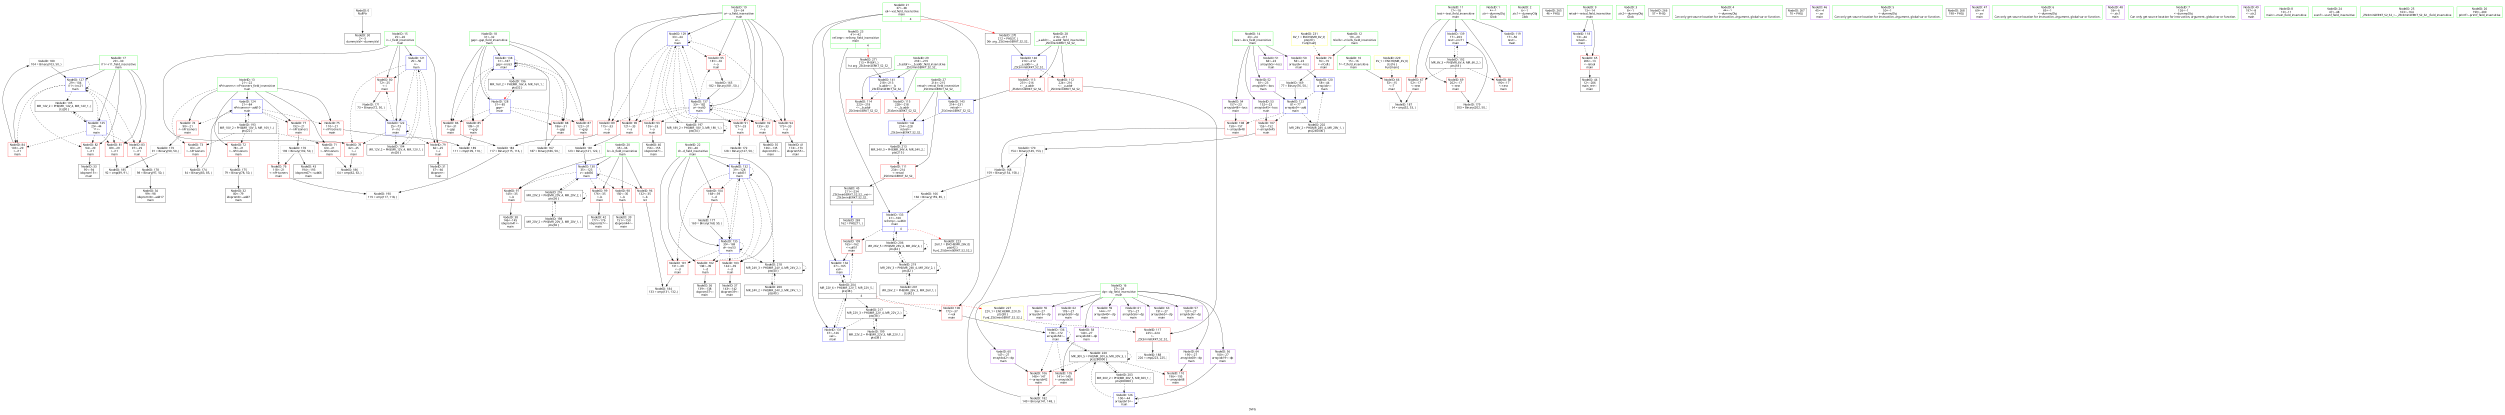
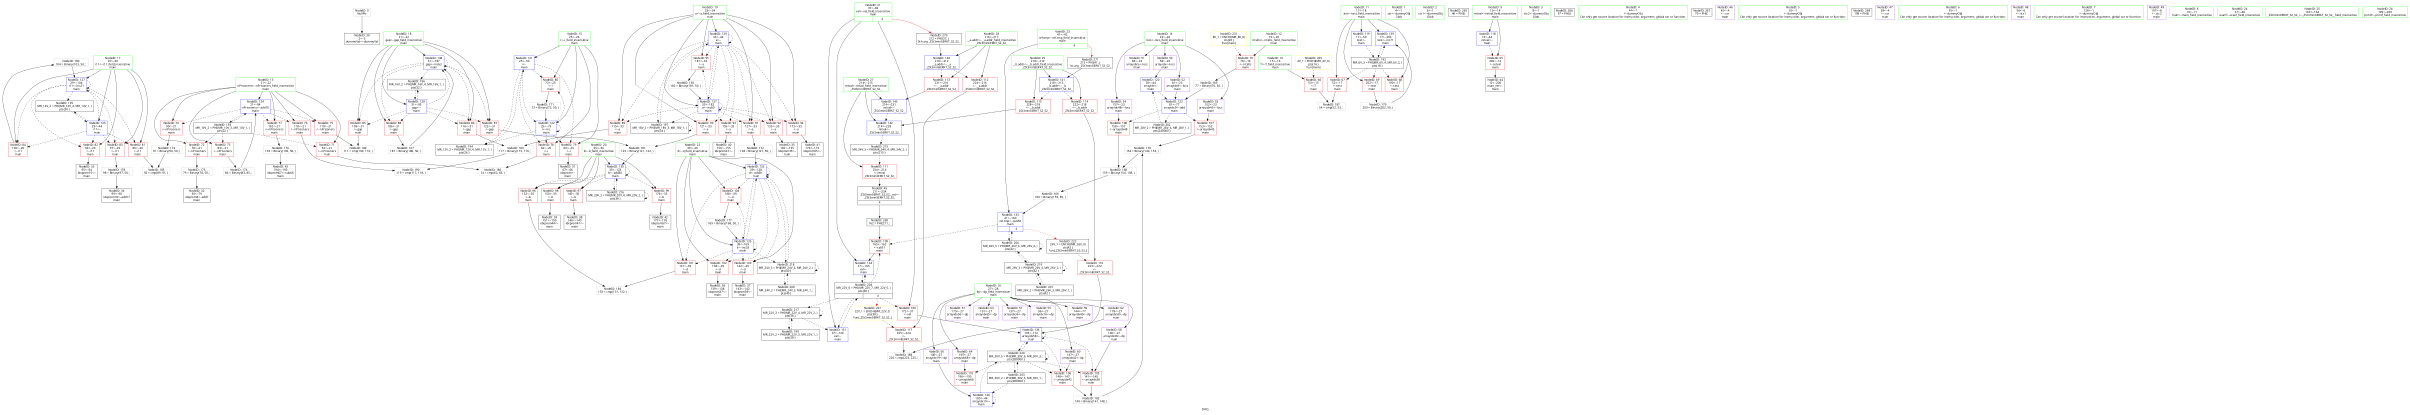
none -> (1369, 51)
(509, 94) -> (415, 94)
(181, 107) -> (198, 114)
(290, 158) -> (282, 105)
(645, 200) -> (528, 200)
none -> (787, 217)
(727, 219) -> (744, 221)
(554, 222) -> none
none -> (1095, 268)
